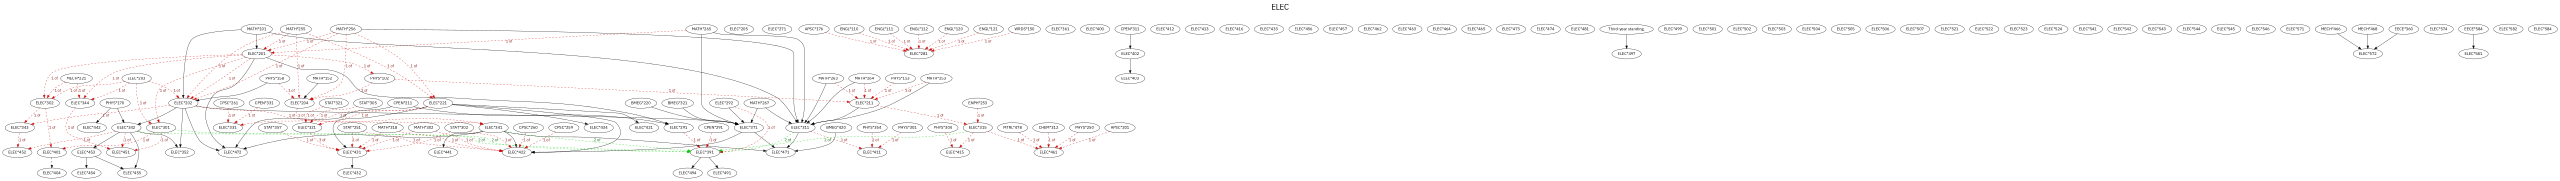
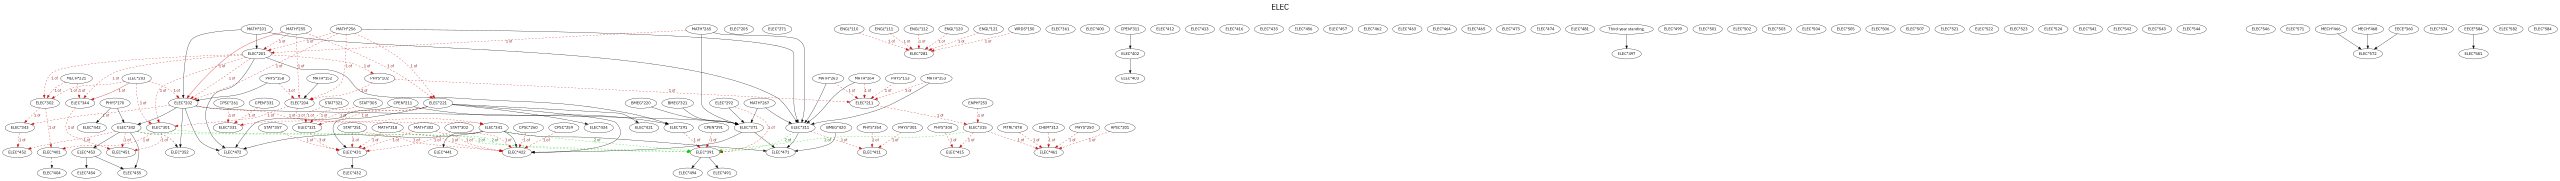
(814, 29) -> none
(2226, 29) -> none
(235, 52) -> (235, 52)
(112, 92) -> (112, 92)
(842, 117) -> none
none -> (234, 120)
(164, 135) -> (164, 135)
